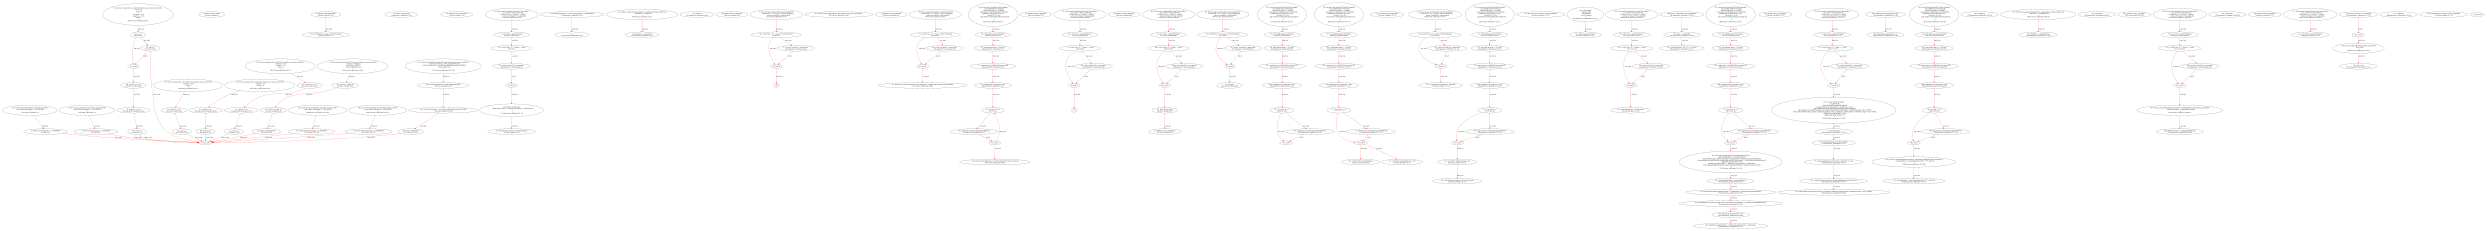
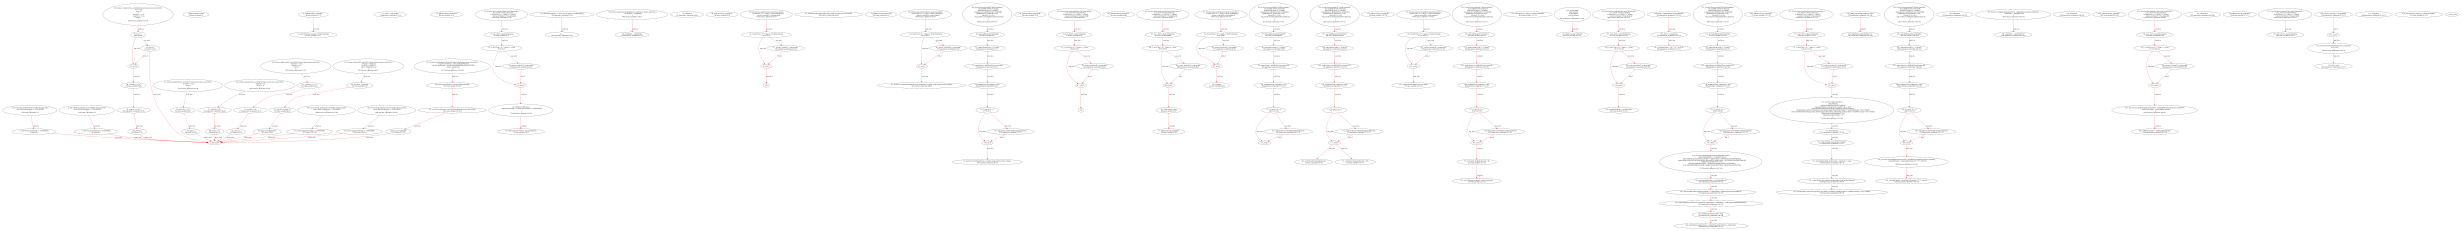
none -> (495, 73)
(999, 127) -> (979, 127)
